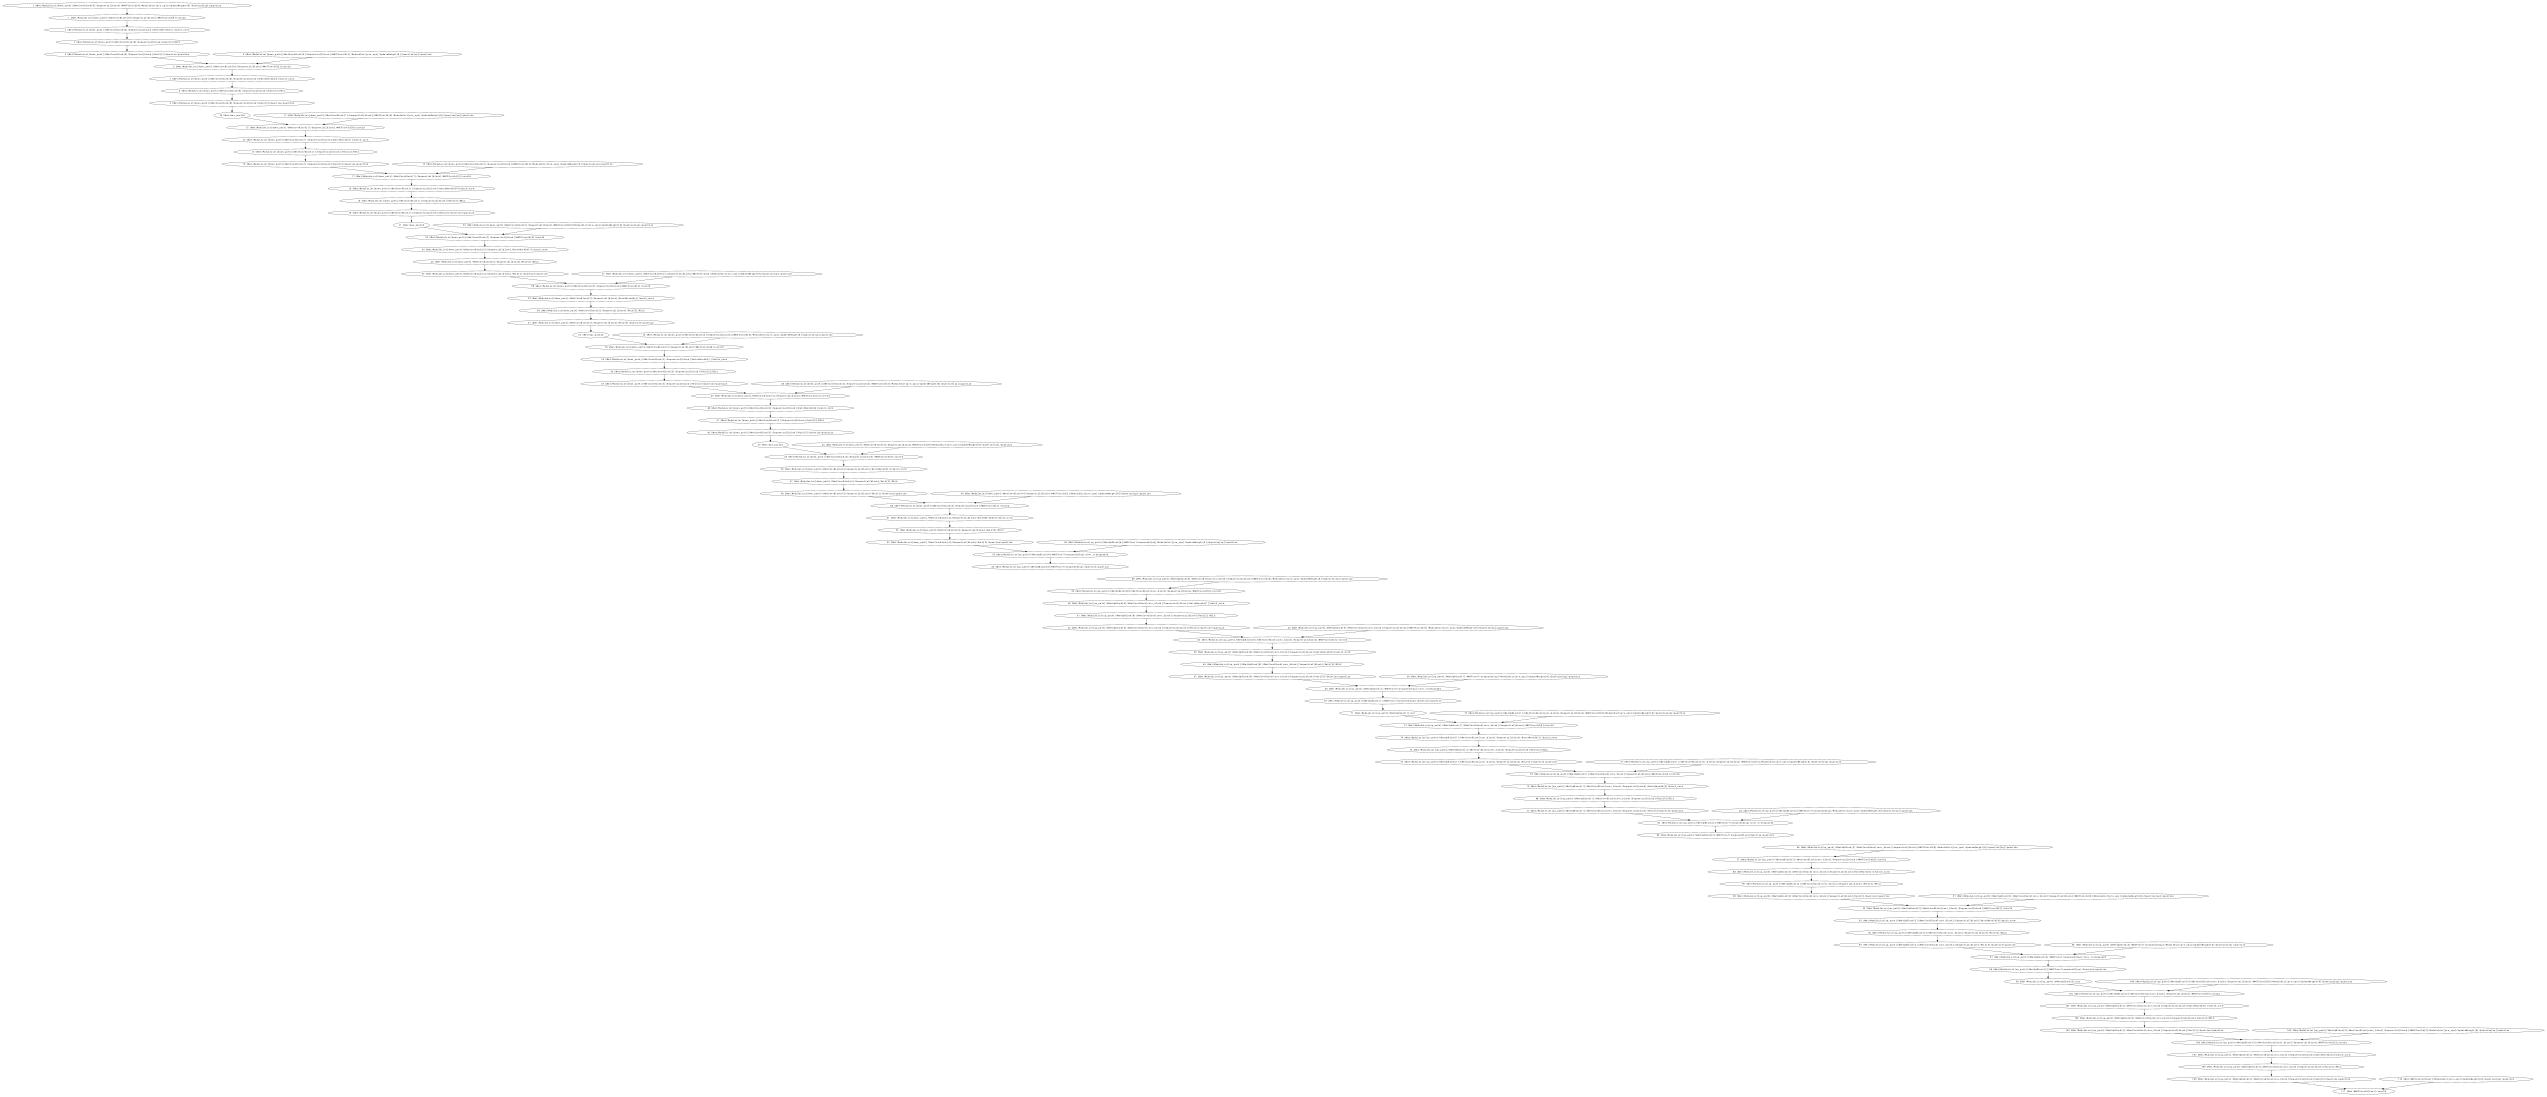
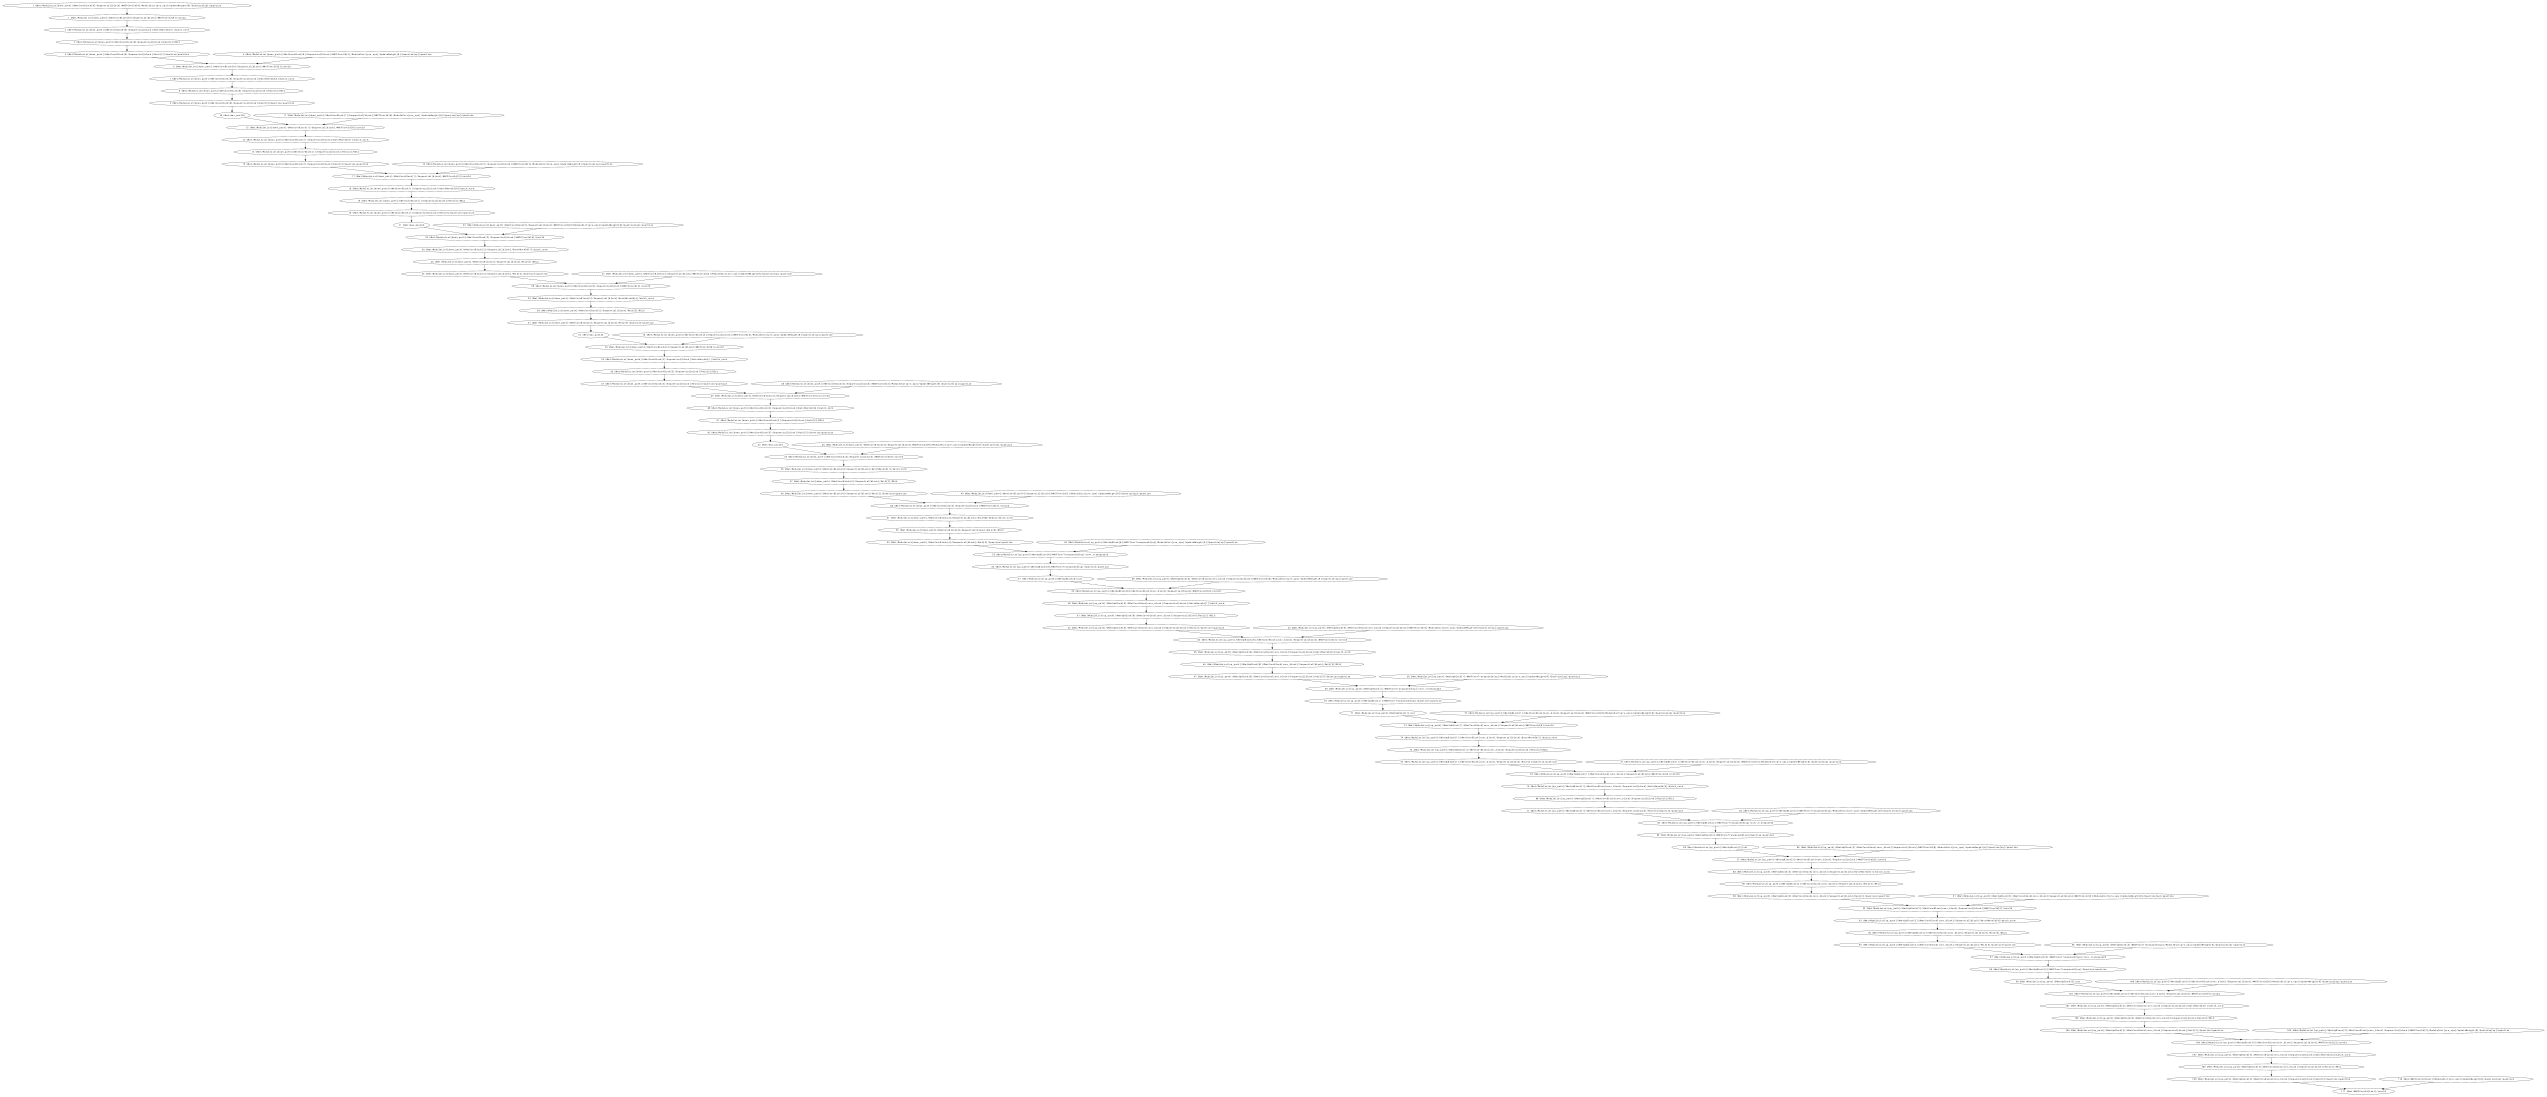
none -> (1050, 579)
none -> (1715, 847)
